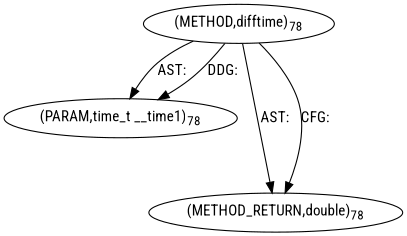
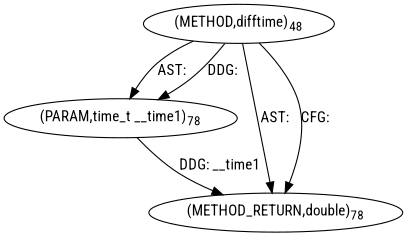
(296, 22) -> (296, 22)
none -> (172, 169)
